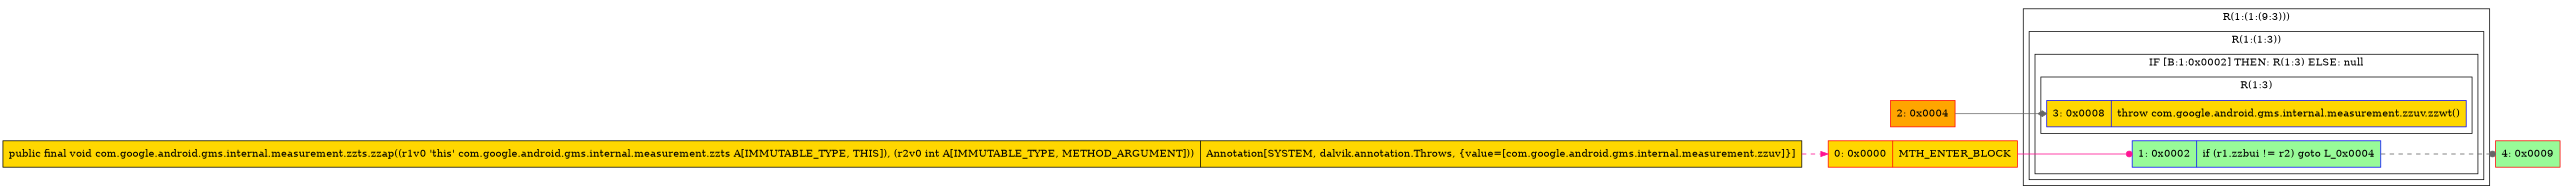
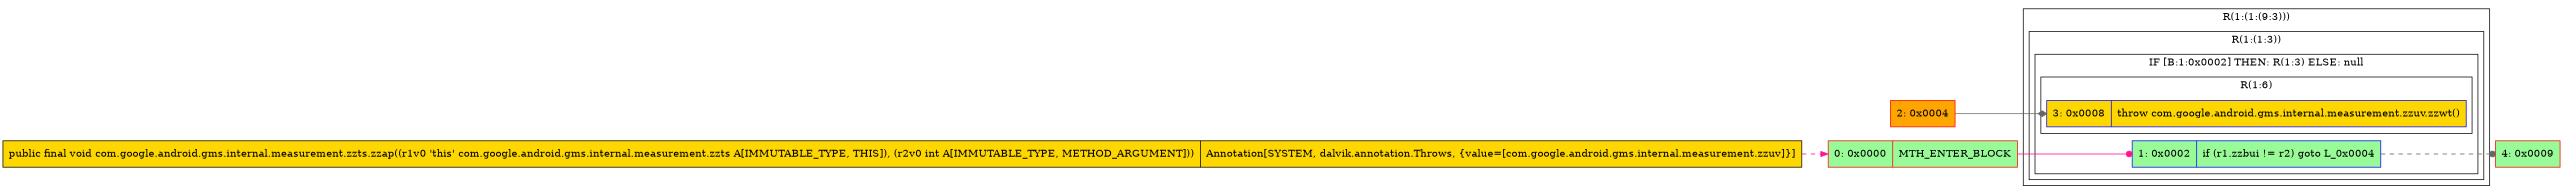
(2256, 85) -> (2256, 85)
(1923, 154) -> (1923, 154)
